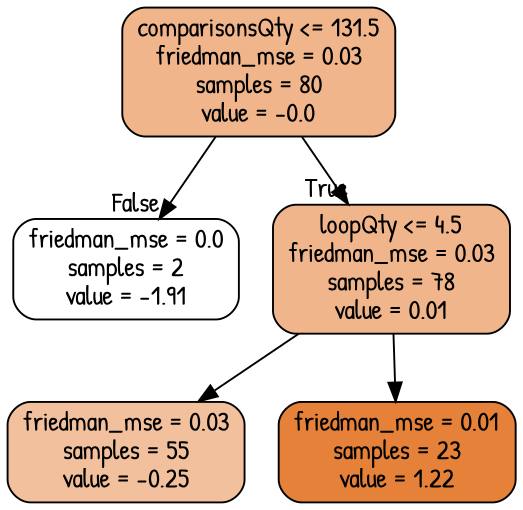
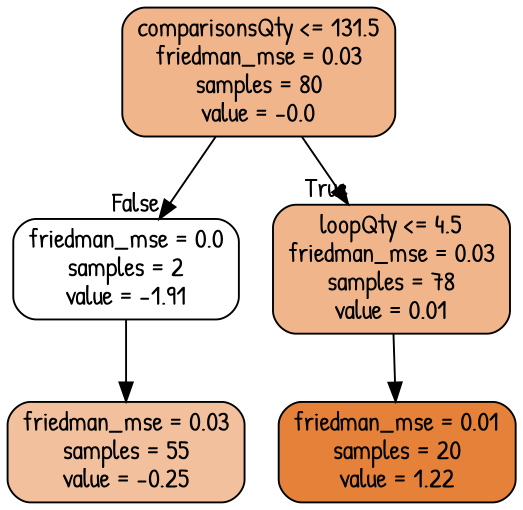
(257, 362) -> (126, 351)
(397, 452) -> (397, 452)
